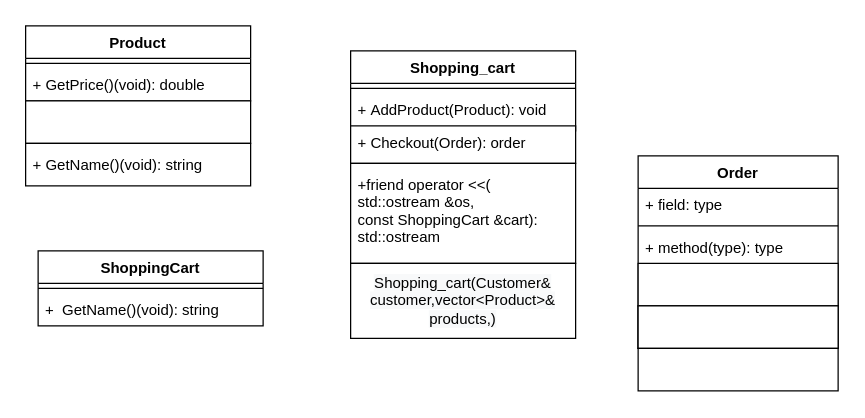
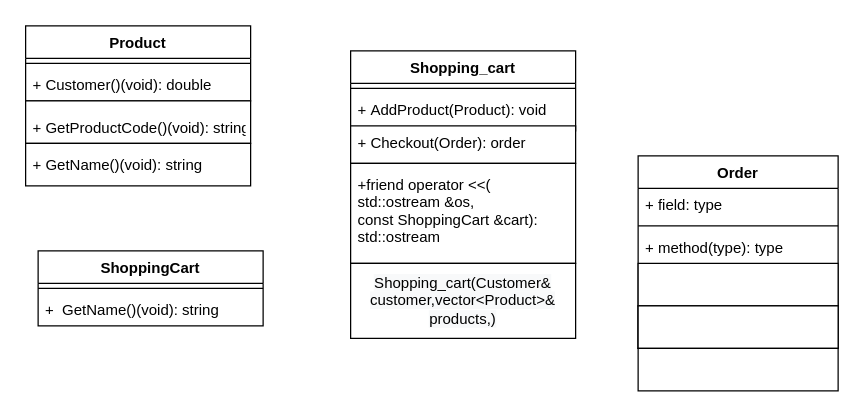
(132, 85) -> (134, 85)
none -> (138, 127)
